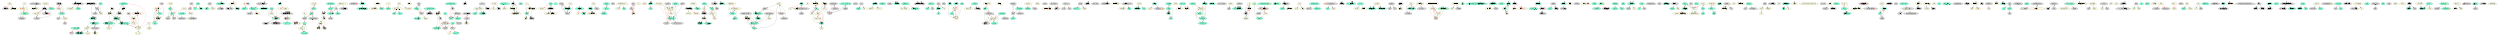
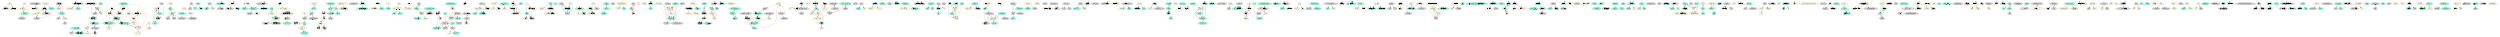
(735, 9) -> (735, 9)
